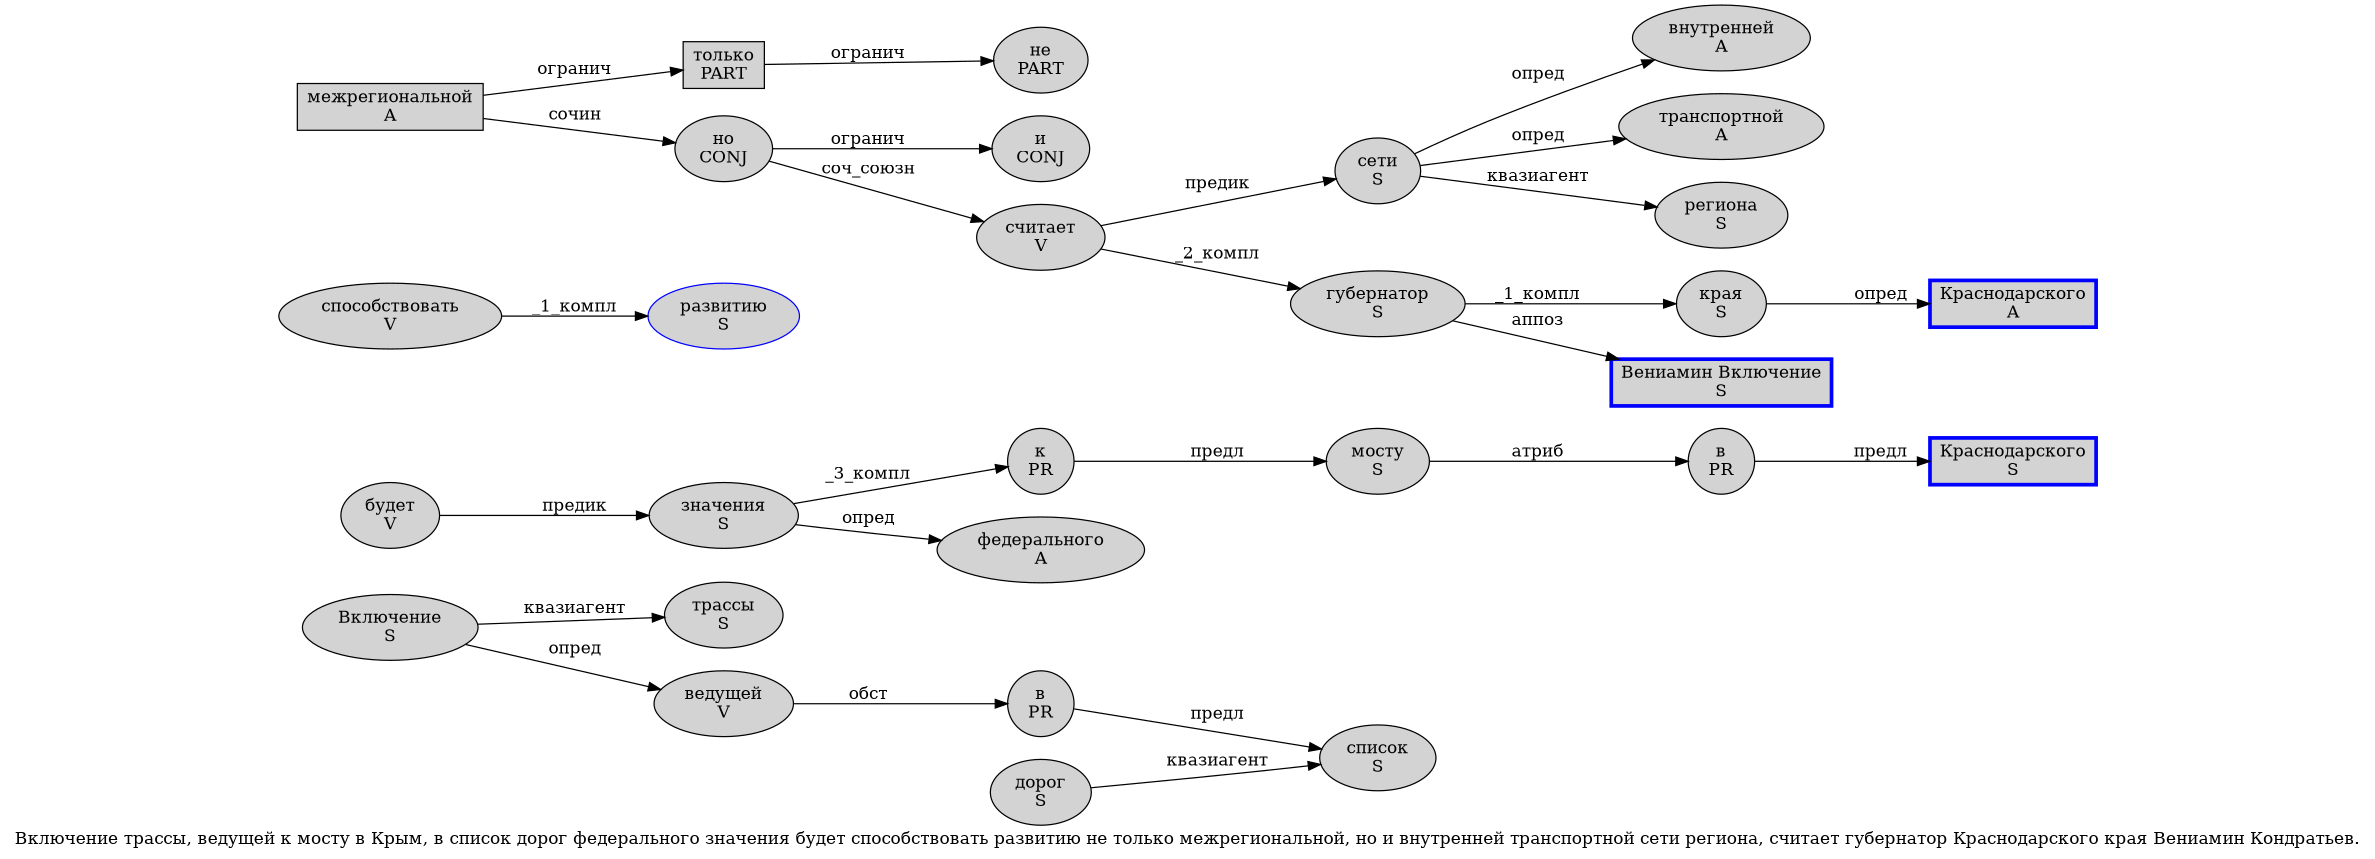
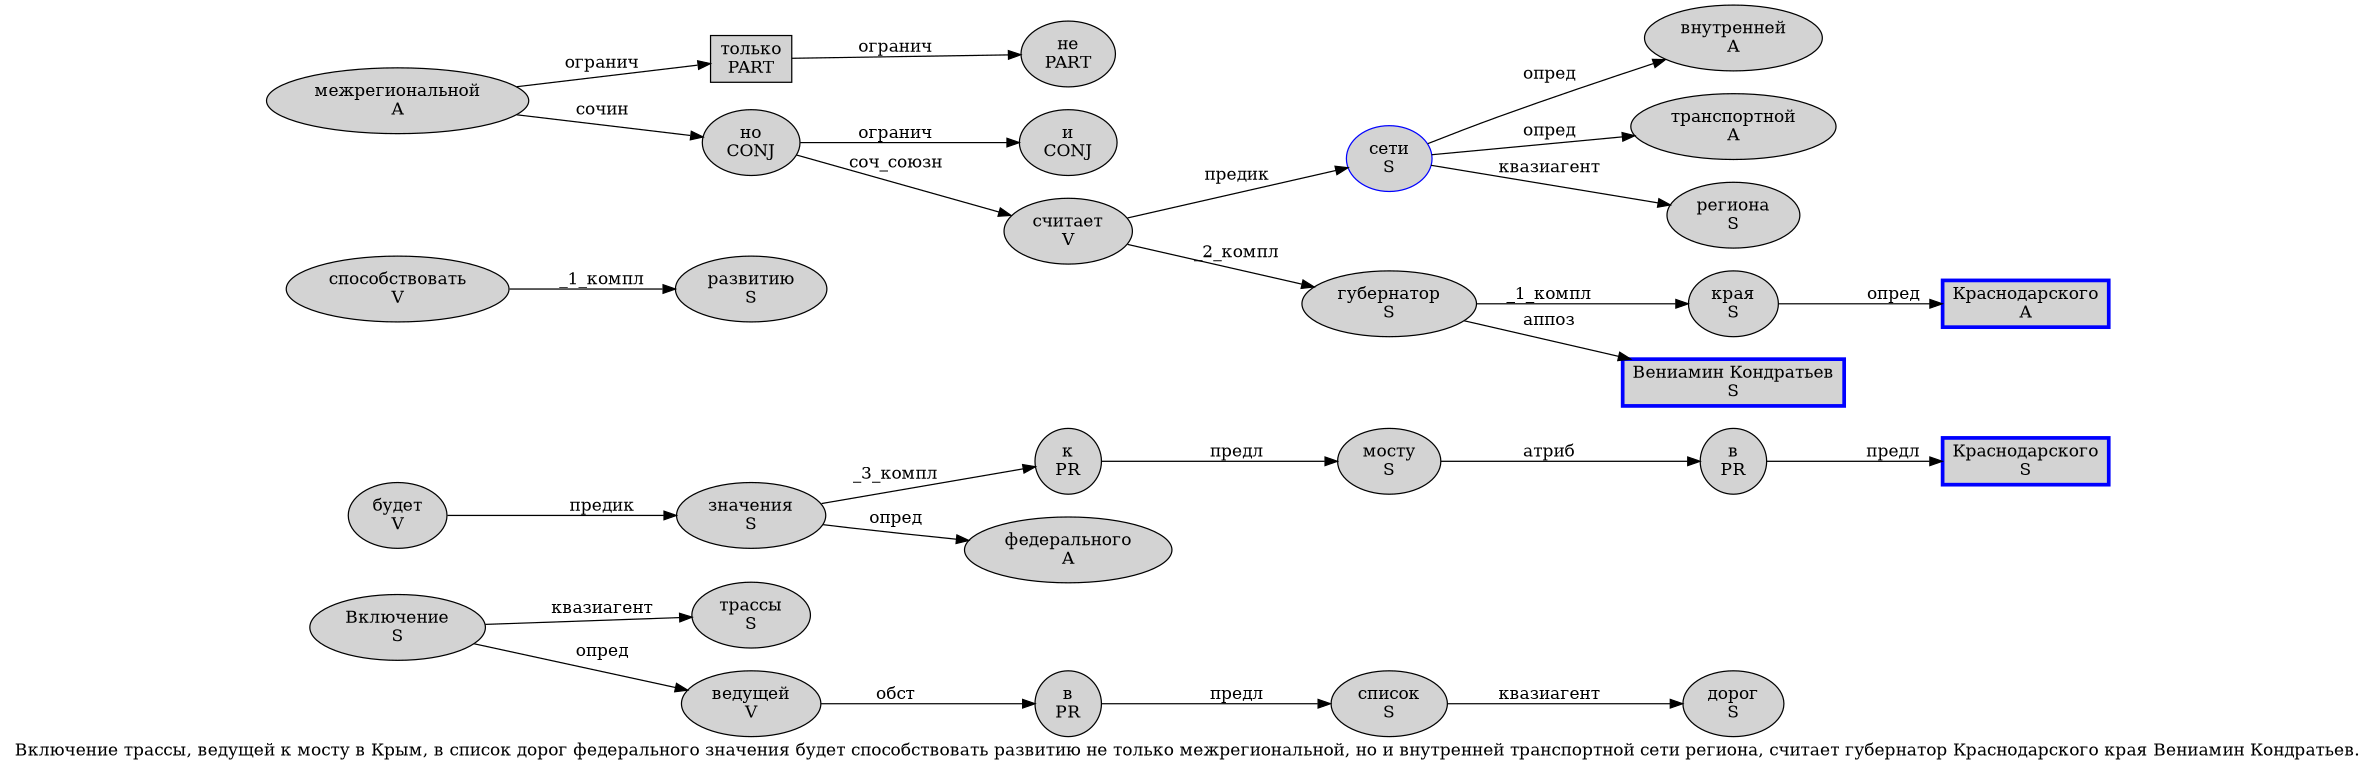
(390, 107) -> (398, 101)
(1378, 171) -> (1389, 159)
(724, 316) -> (751, 289)
(1721, 383) -> (1733, 383)
(1200, 777) -> (1559, 704)
